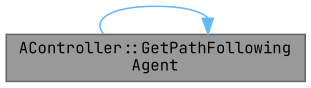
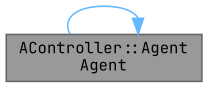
(156, 58) -> (104, 58)
